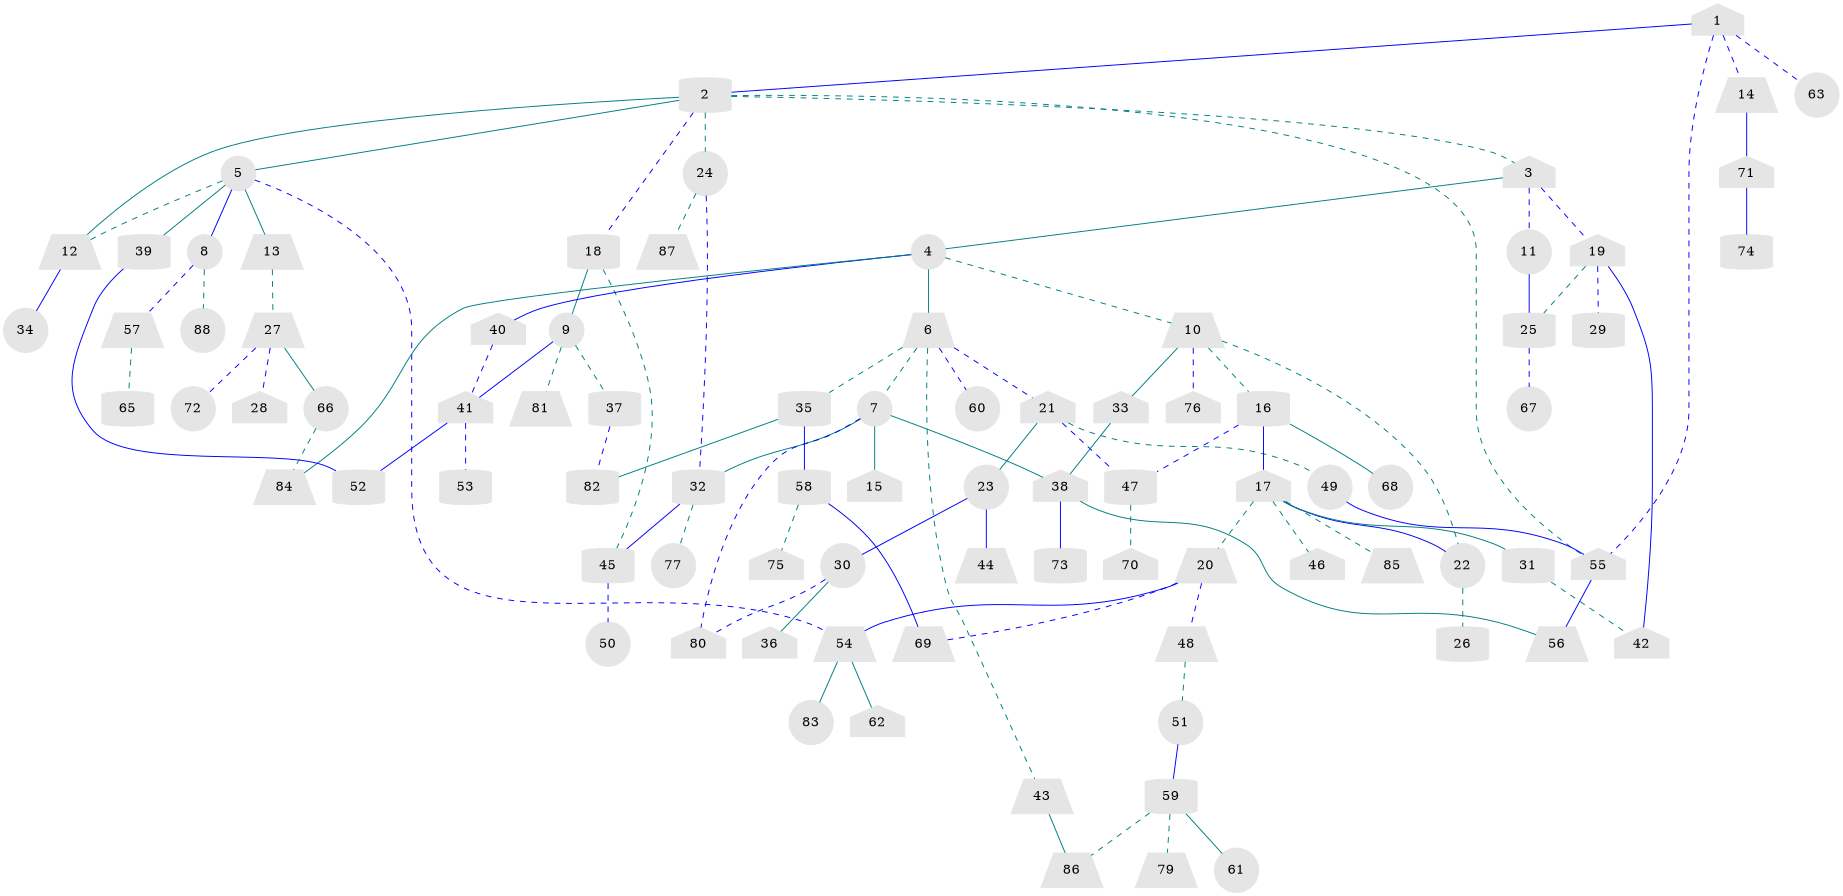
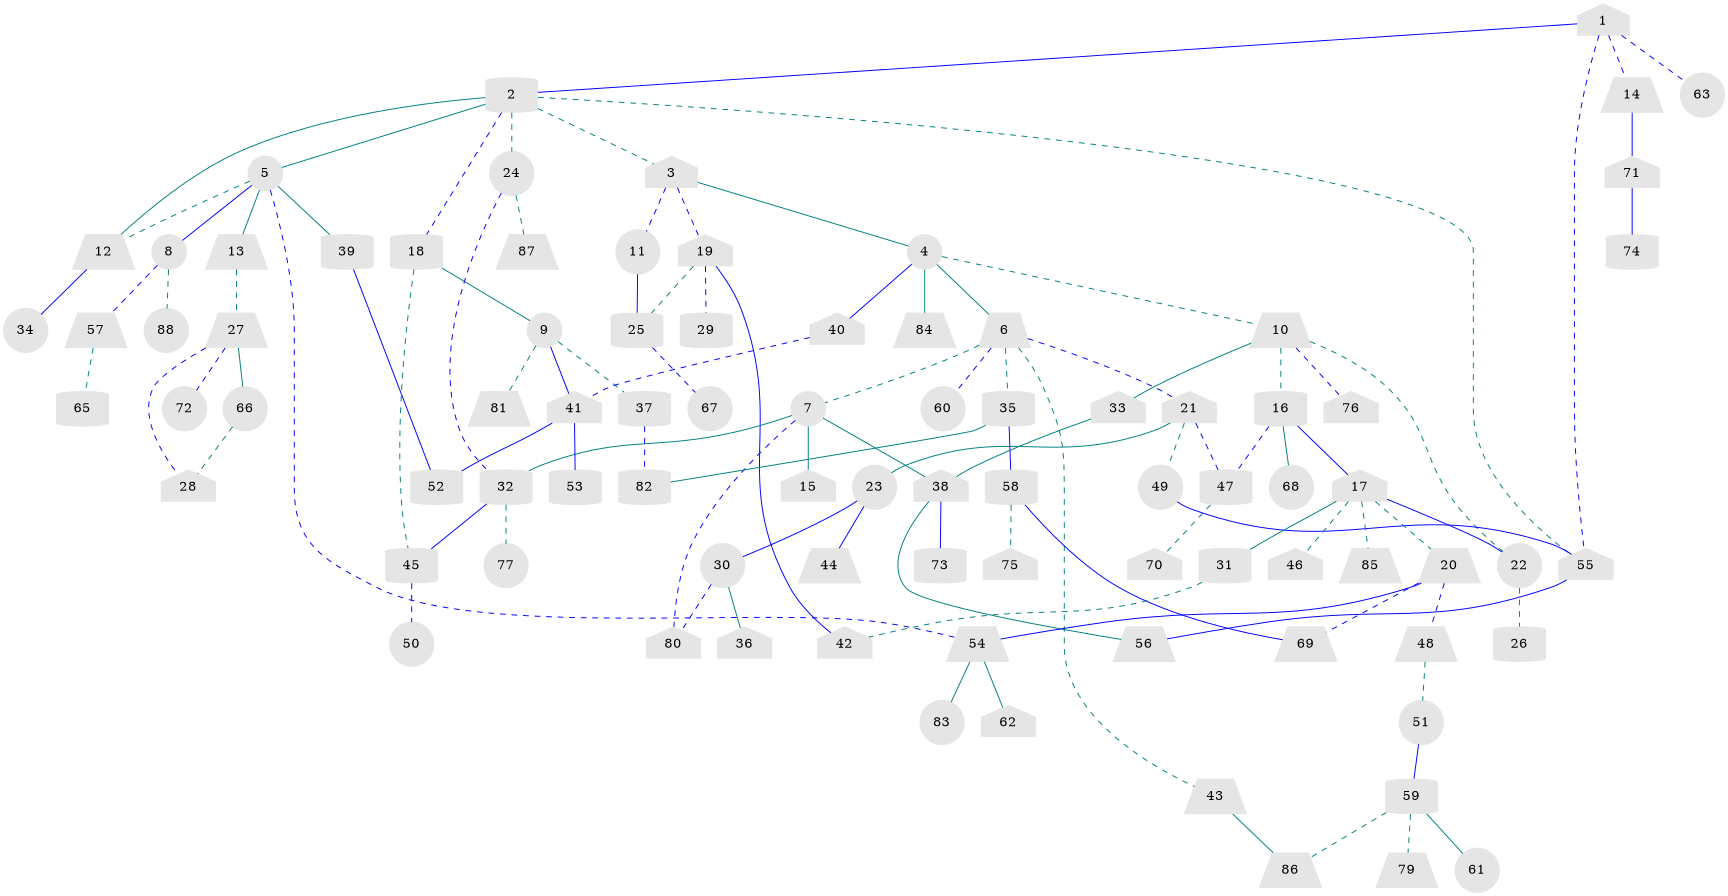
(466, 447) -> (575, 447)
(305, 449) -> (215, 450)
